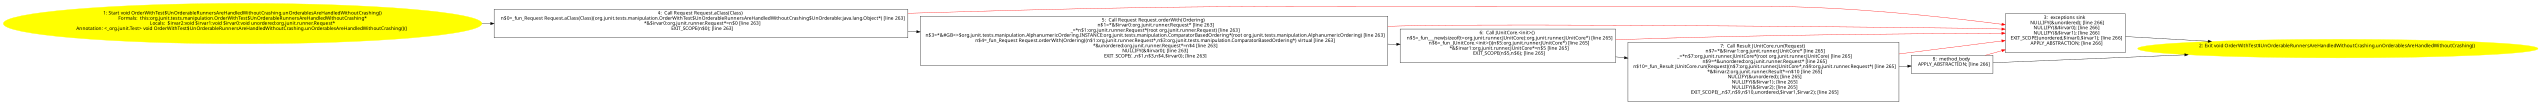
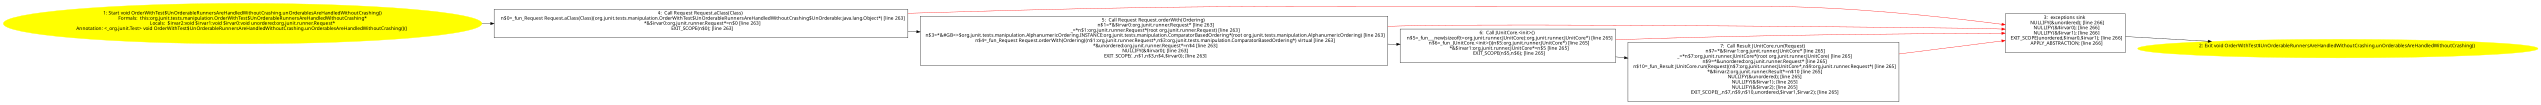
(1952, 64) -> none
